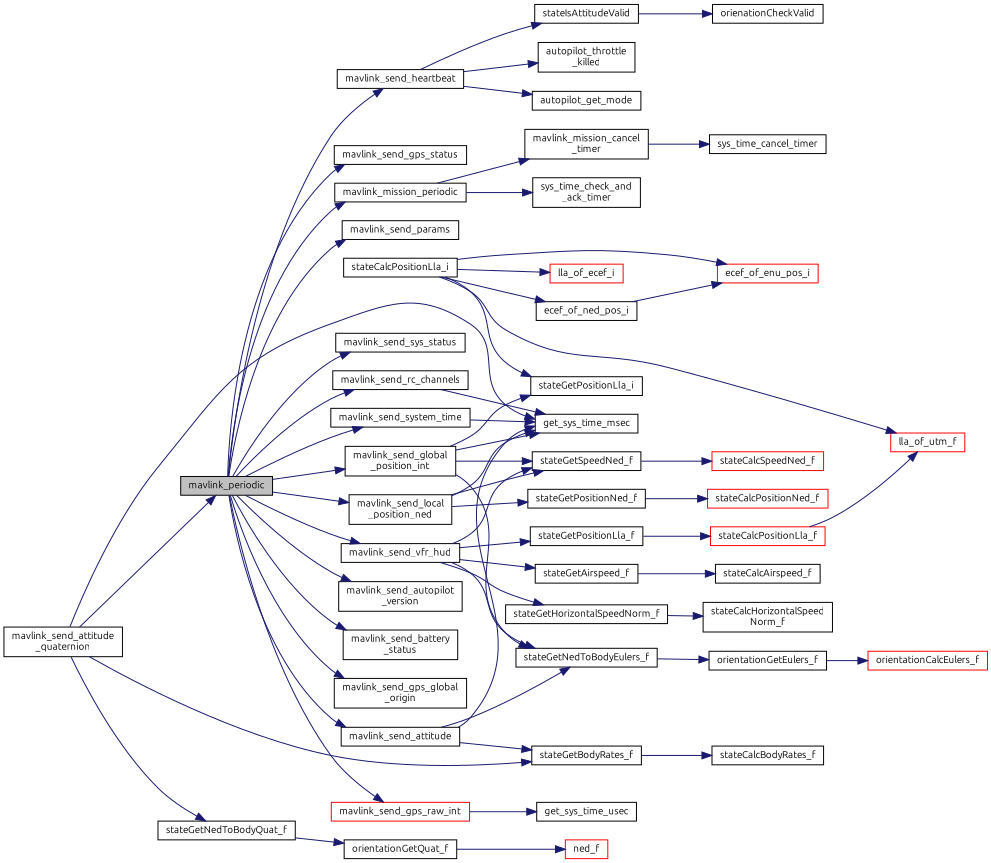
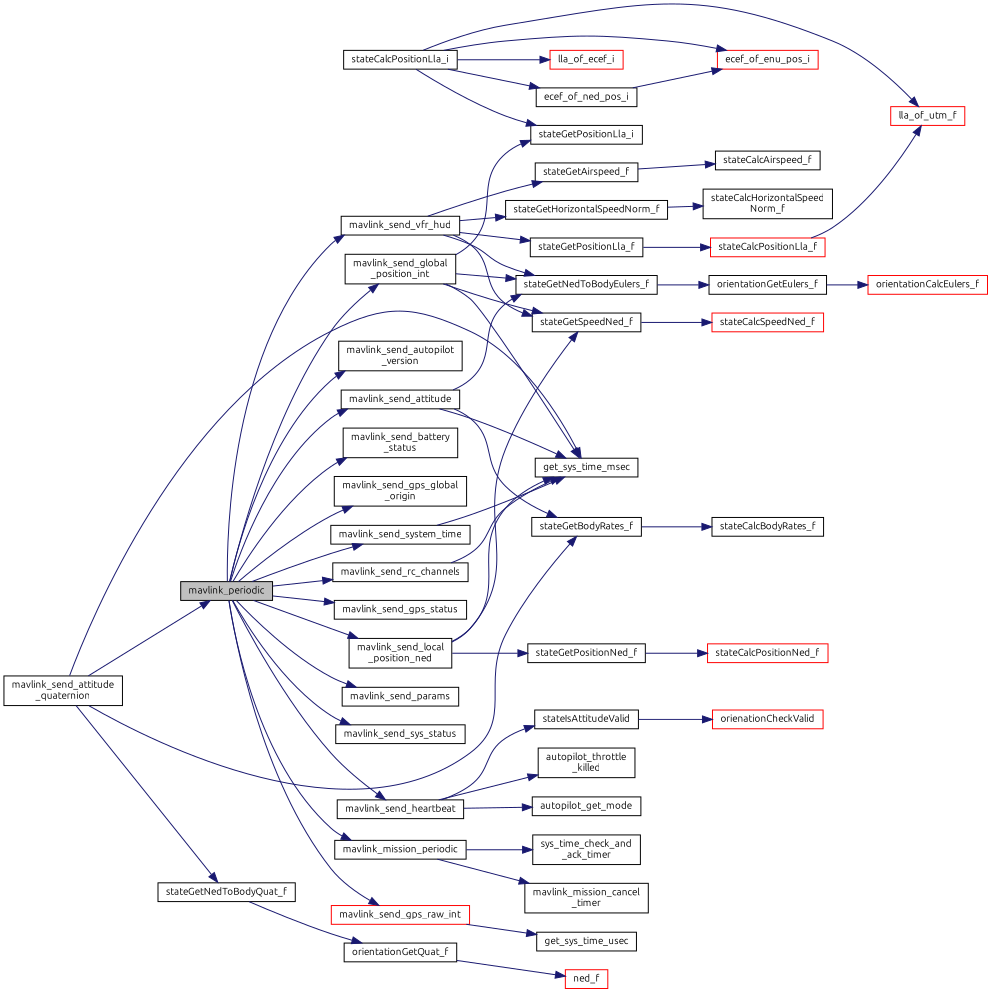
(768, 14) -> (768, 719)
(768, 144) -> none
